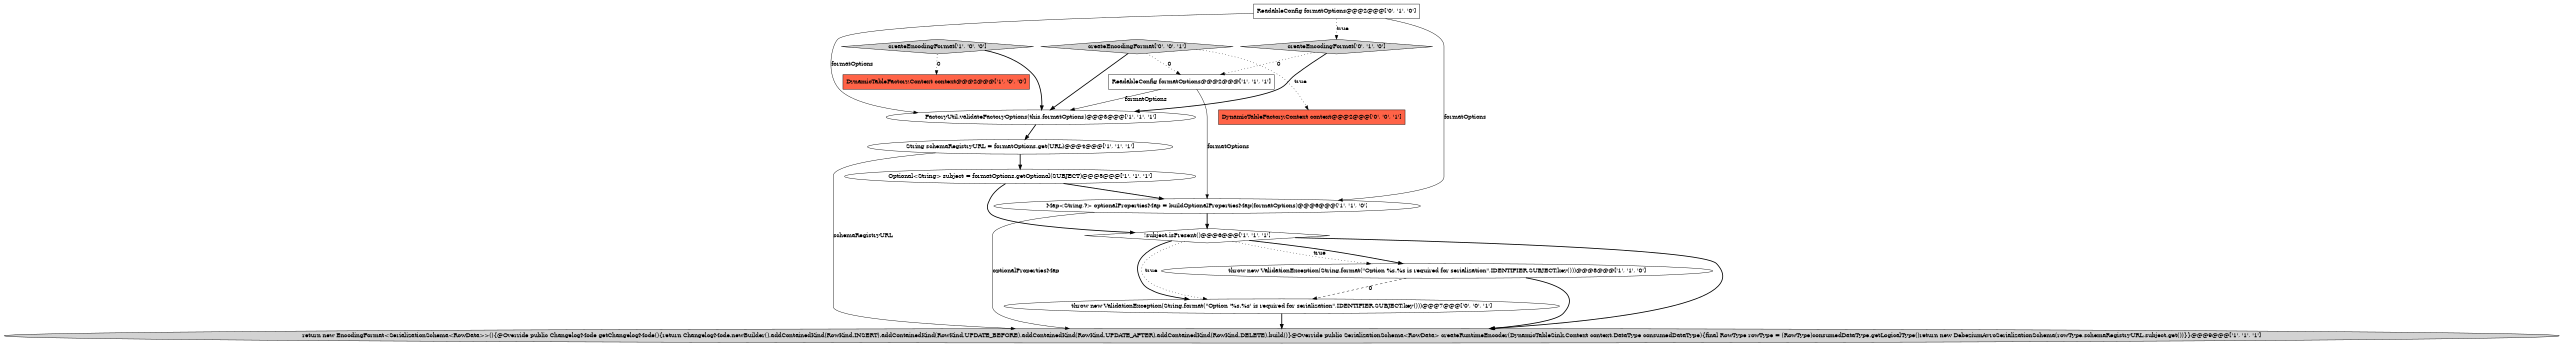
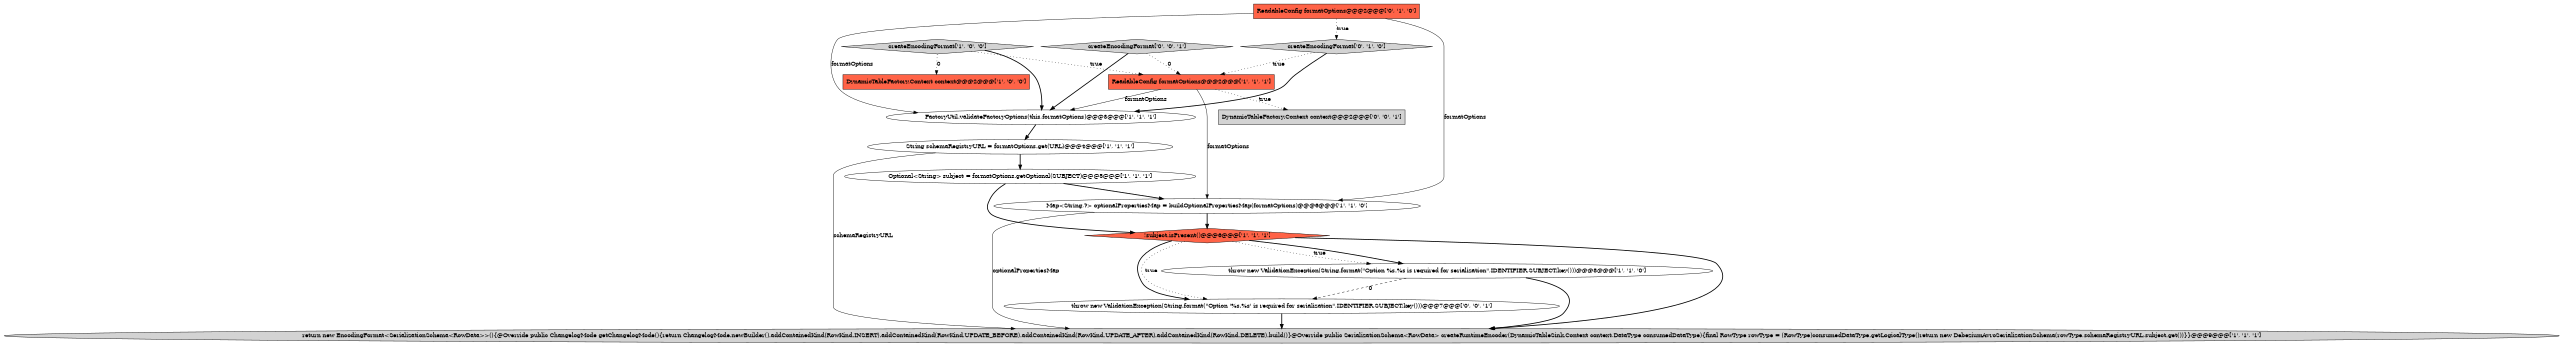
(1337, 11) -> (1337, 11)
none -> (1055, 62)
(1253, 63) -> (1251, 99)
(1279, 64) -> (1279, 64)
(1191, 82) -> (1191, 82)
(1312, 117) -> (1312, 117)
(1207, 236) -> (1207, 236)
